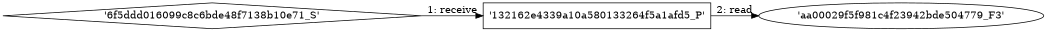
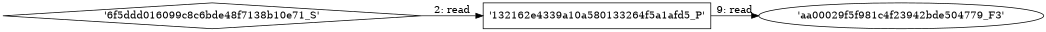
(452, 10) -> (452, 10)
(735, 10) -> (735, 10)
